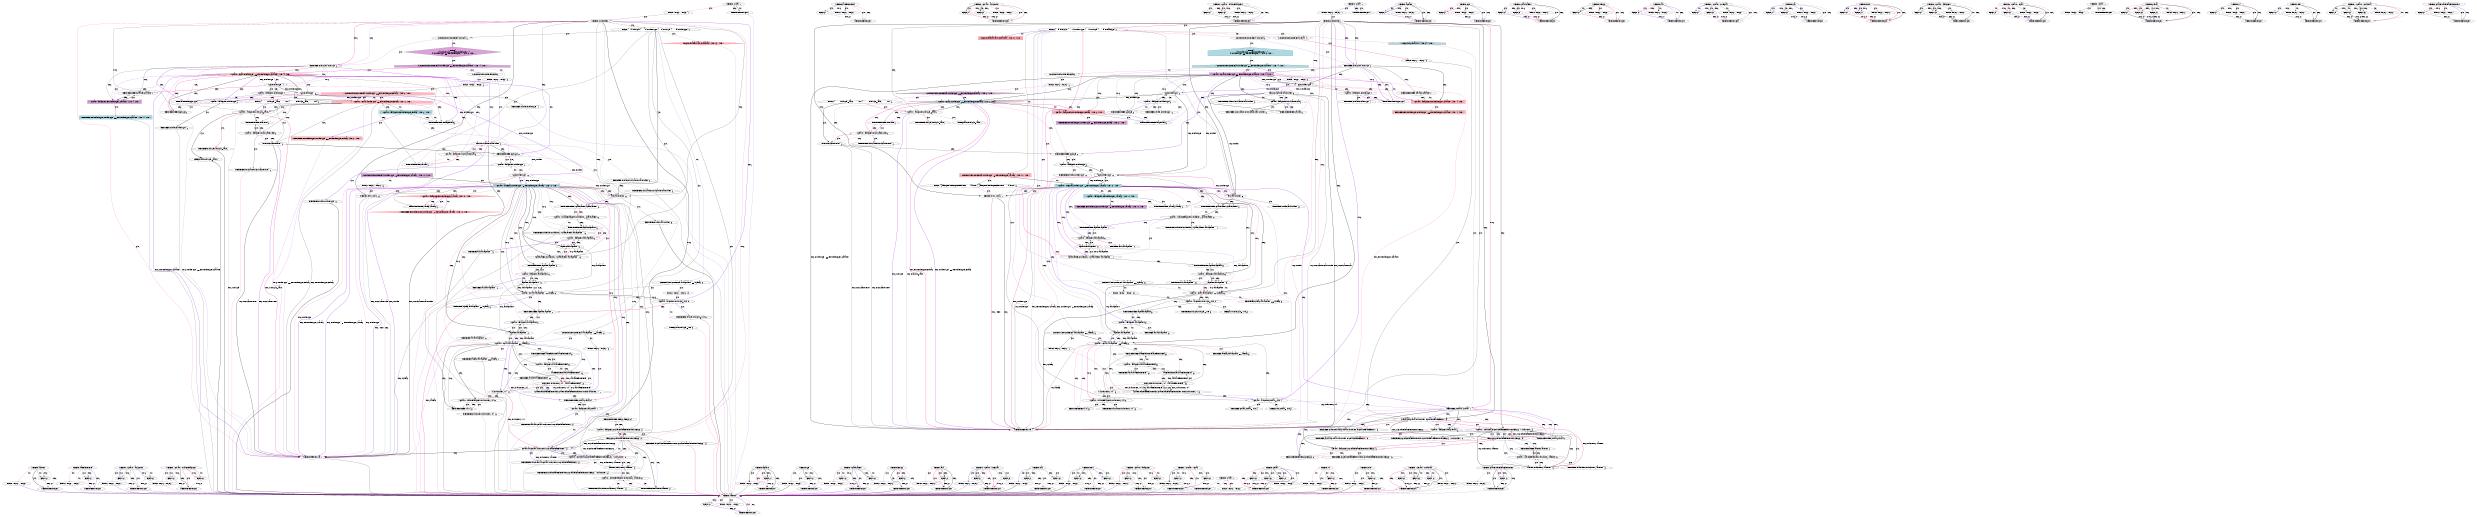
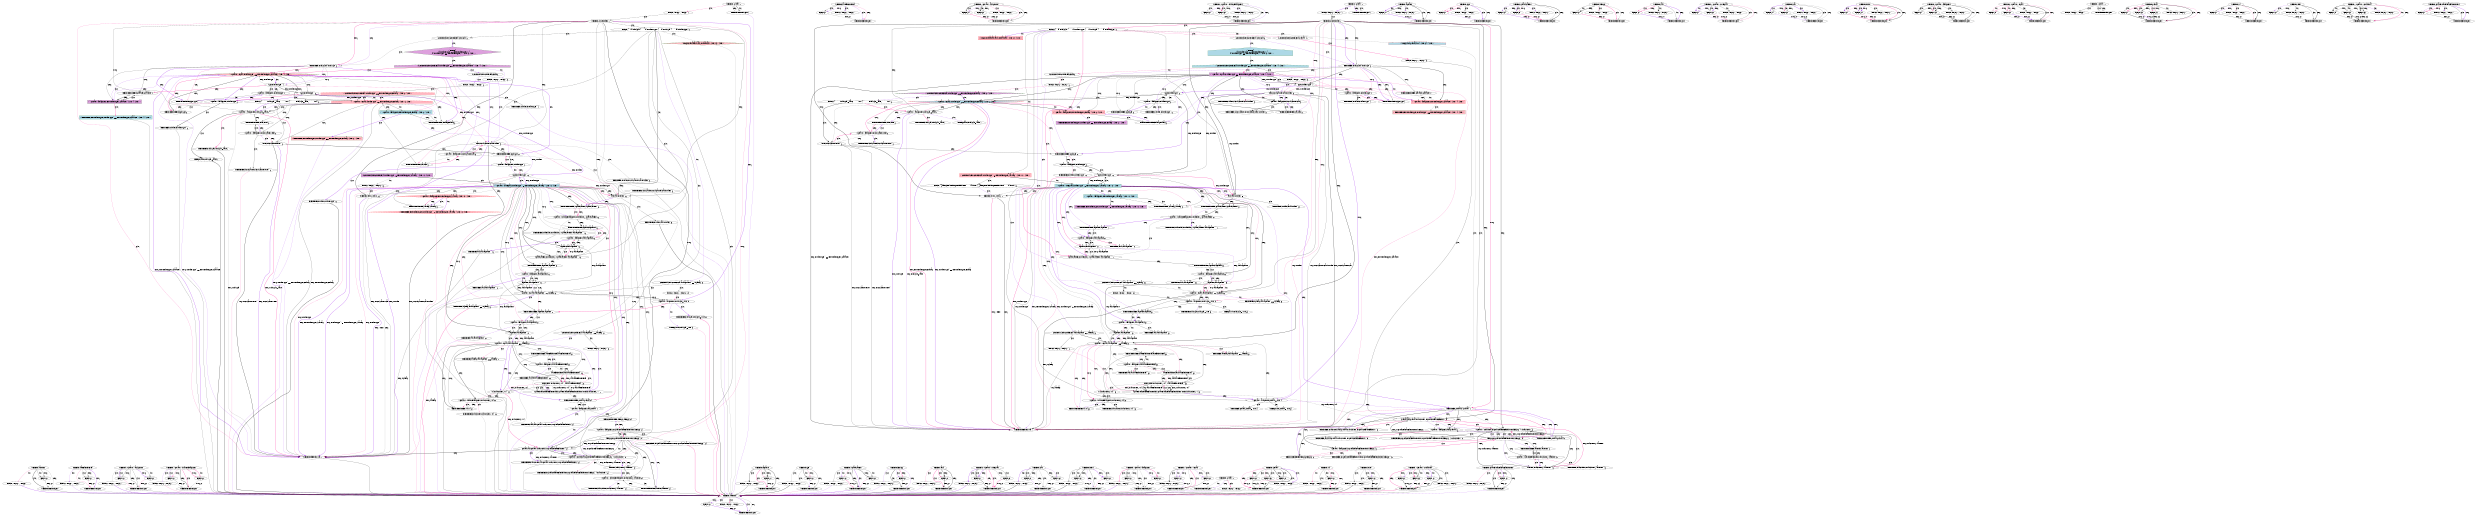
(703, 43) -> (703, 43)
